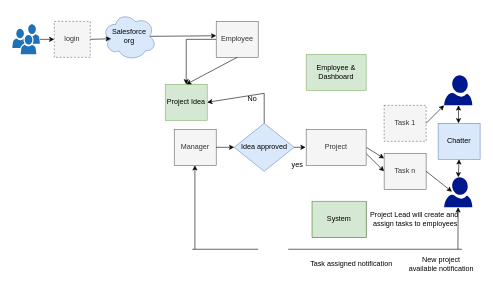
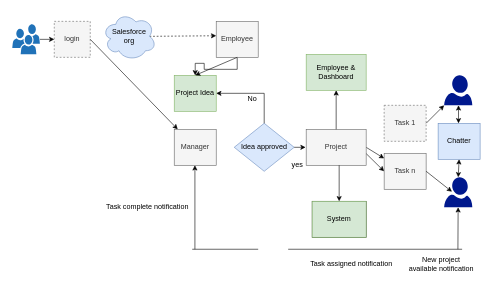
(181, 36) -> (181, 36)
(91, 39) -> (121, 71)
none -> (336, 95)
(186, 102) -> (195, 93)
(228, 147) -> none
none -> (339, 195)
none -> (147, 207)
(414, 219) -> none
